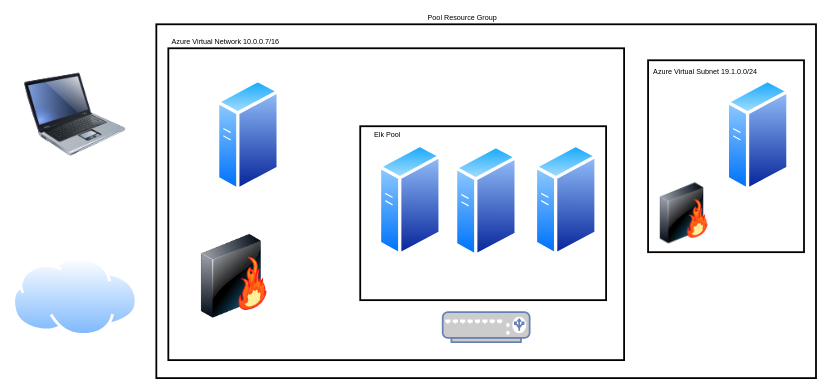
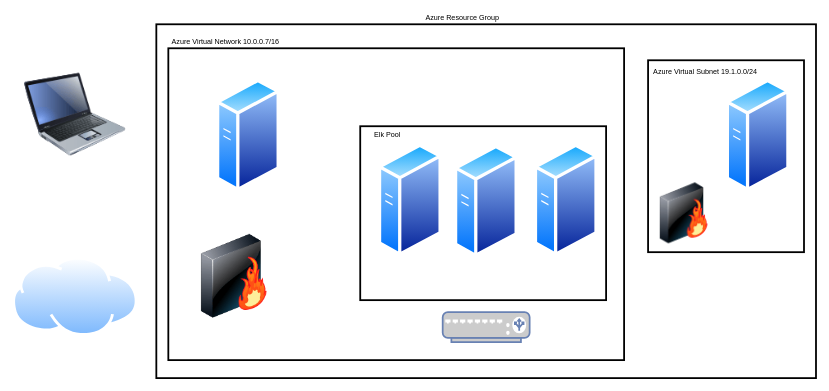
(463, 18) -> (463, 18)
